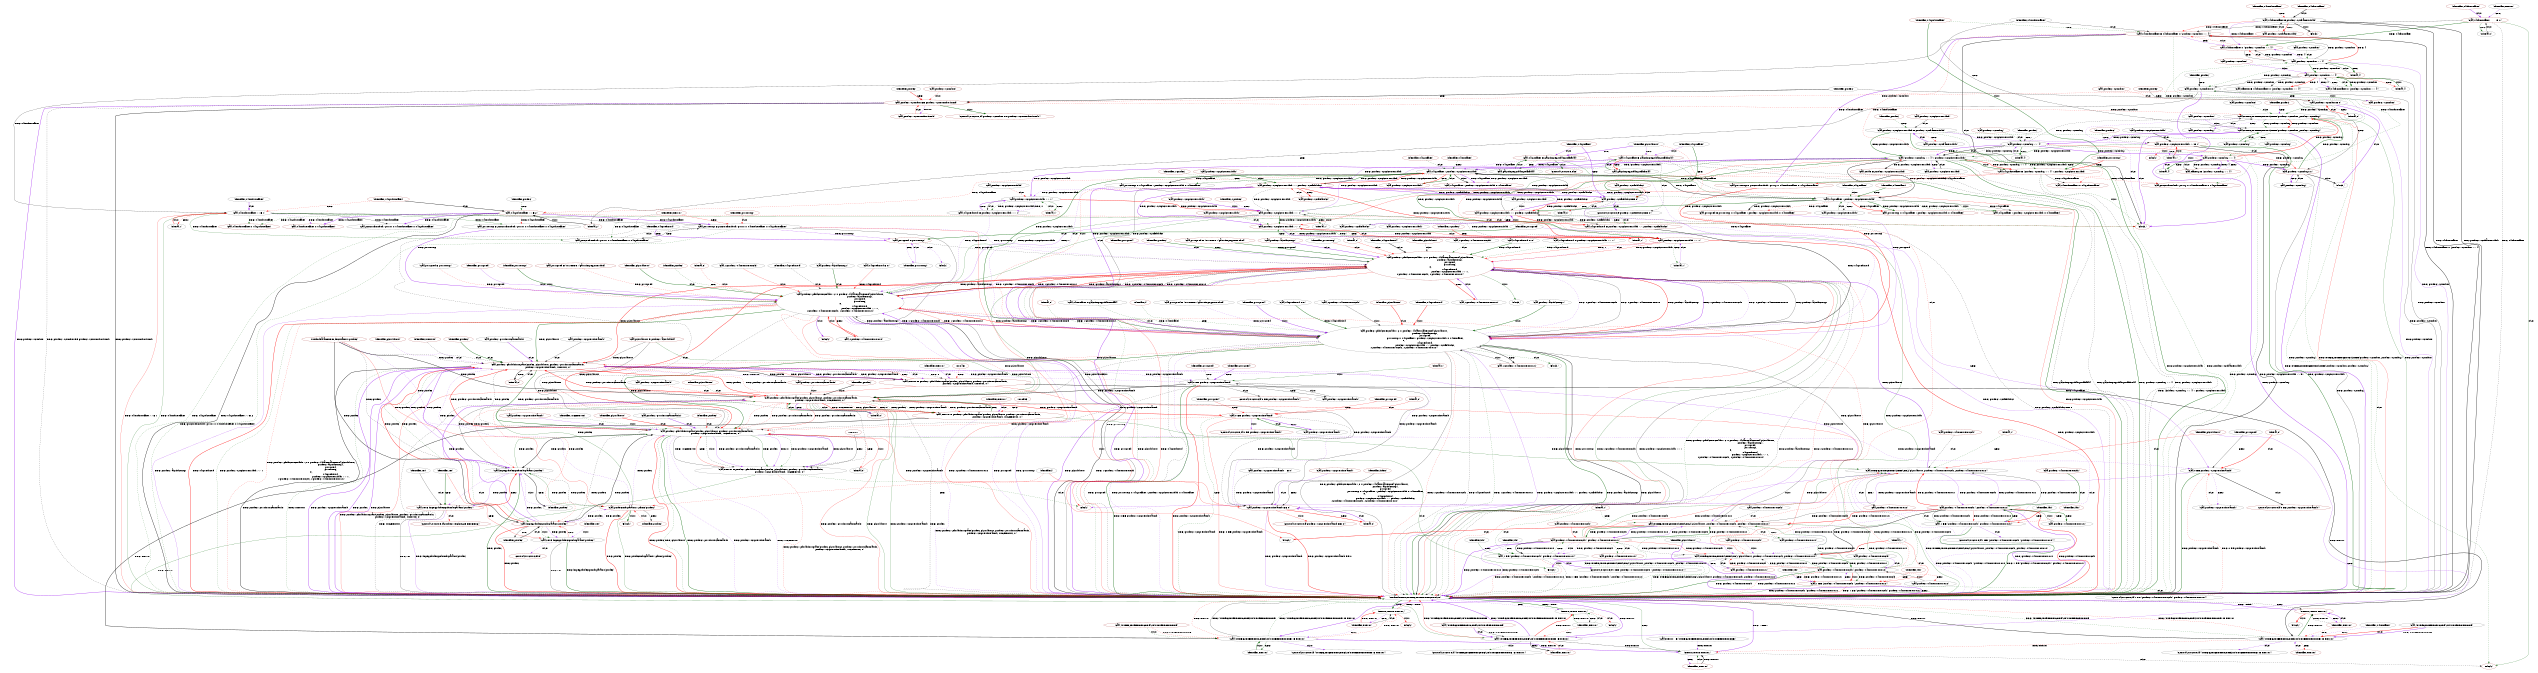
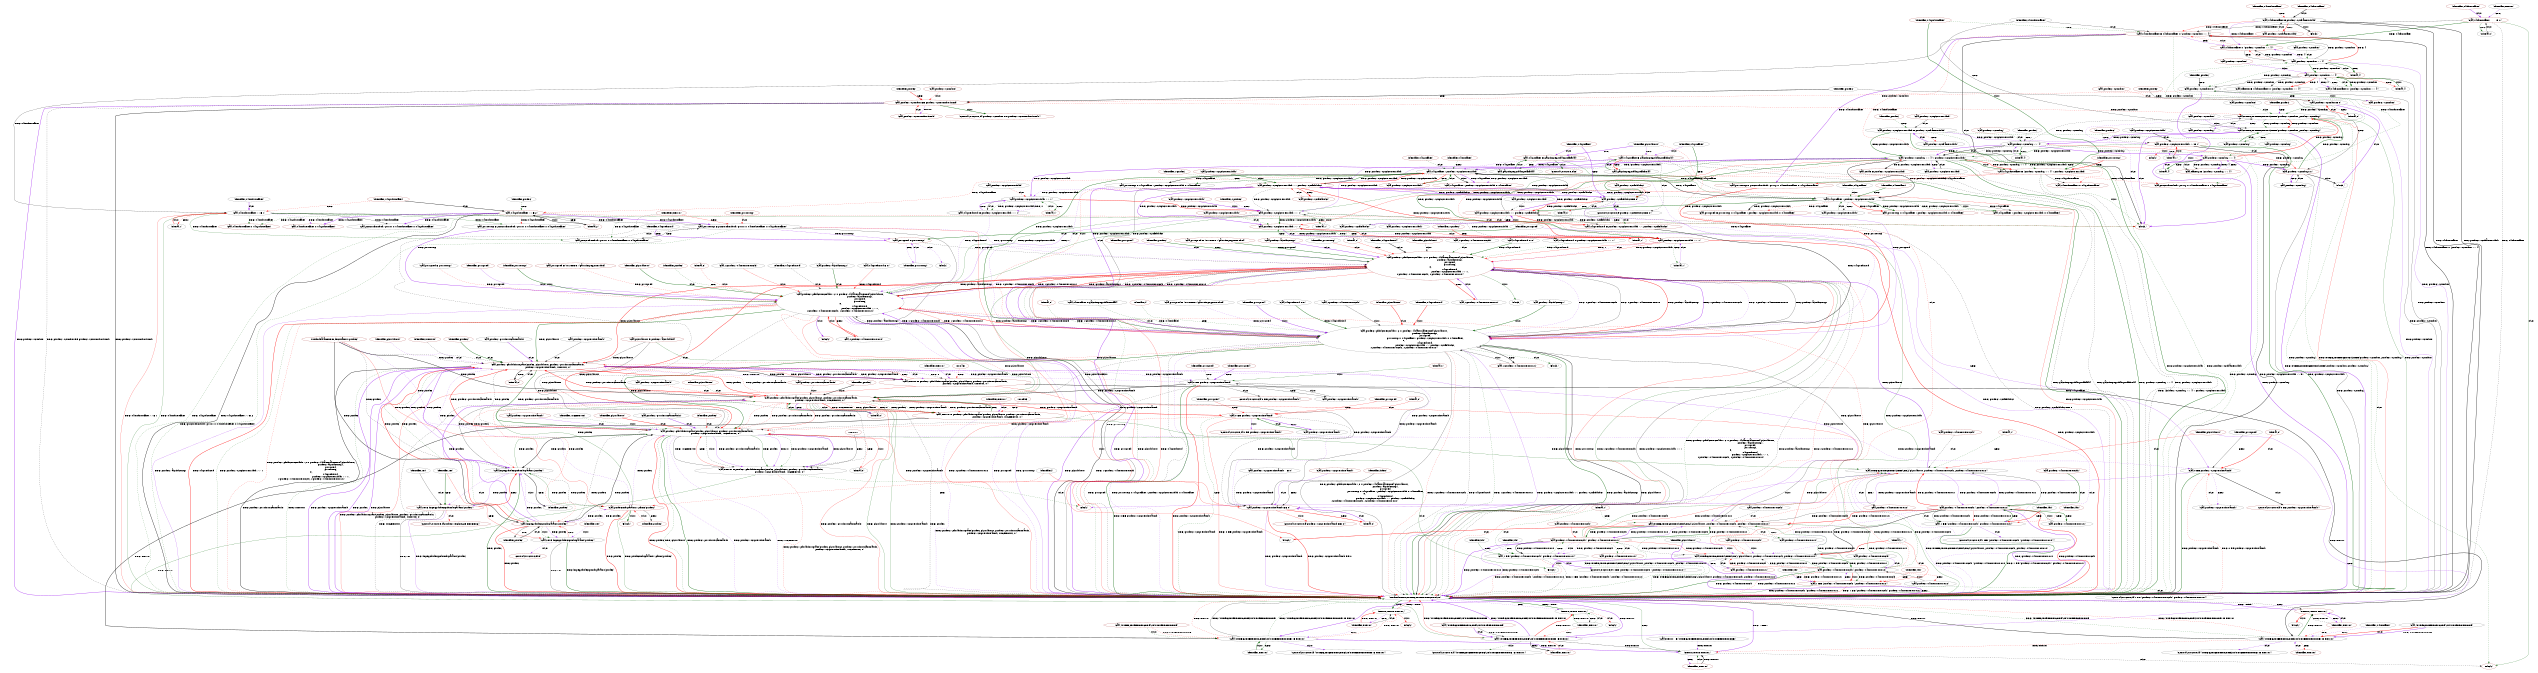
(1393, 150) -> (561, 219)
